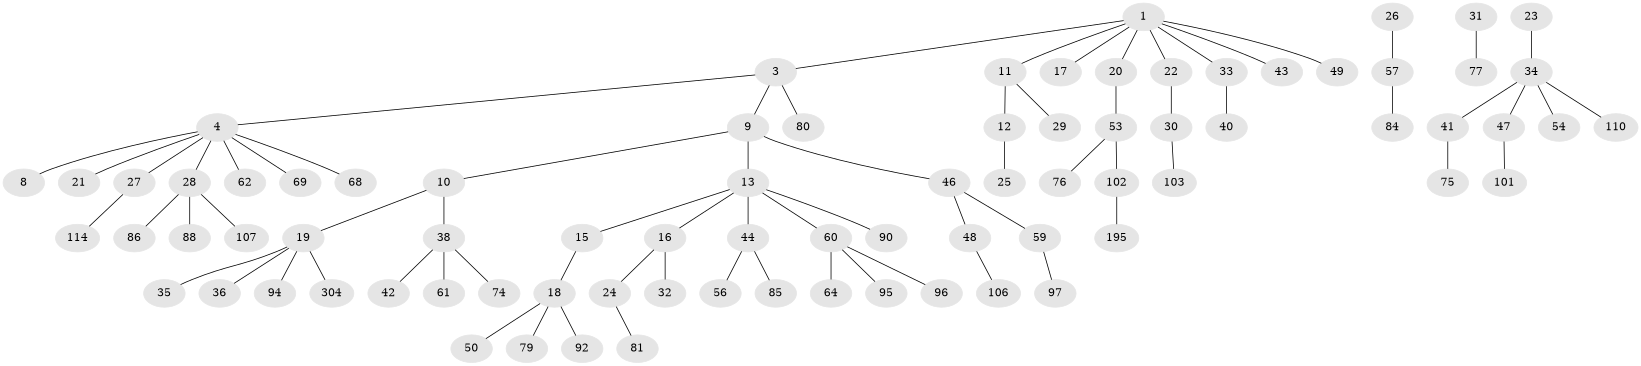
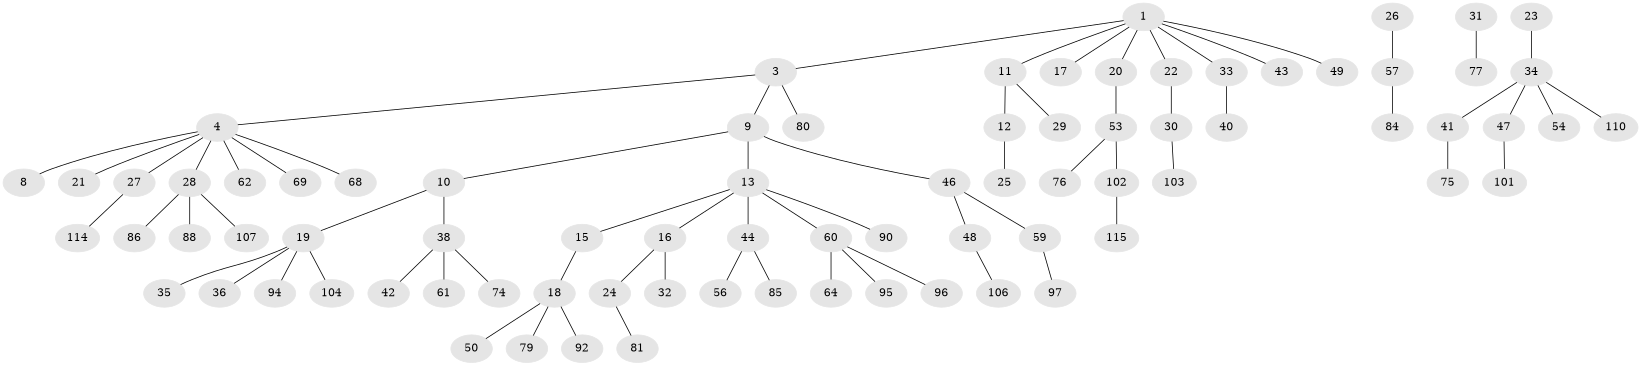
(1117, 238) -> (1117, 238)
(332, 293) -> (332, 293)
